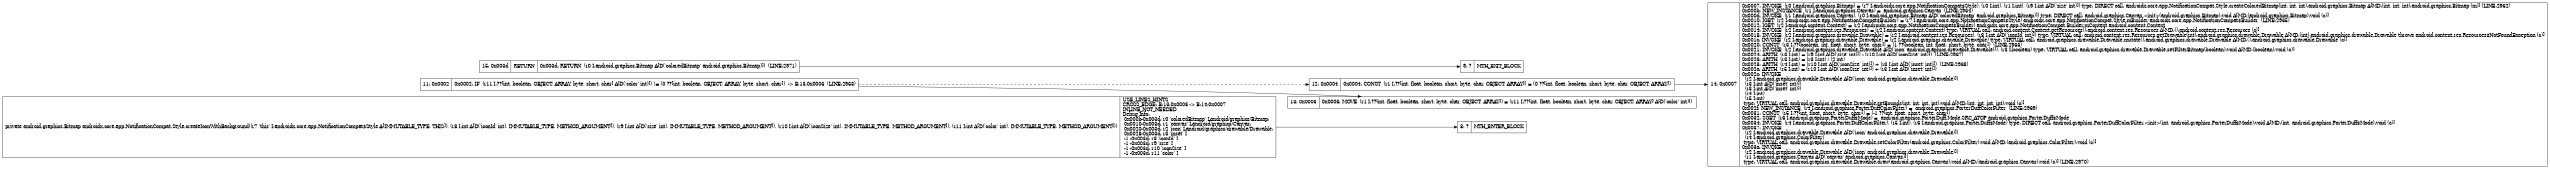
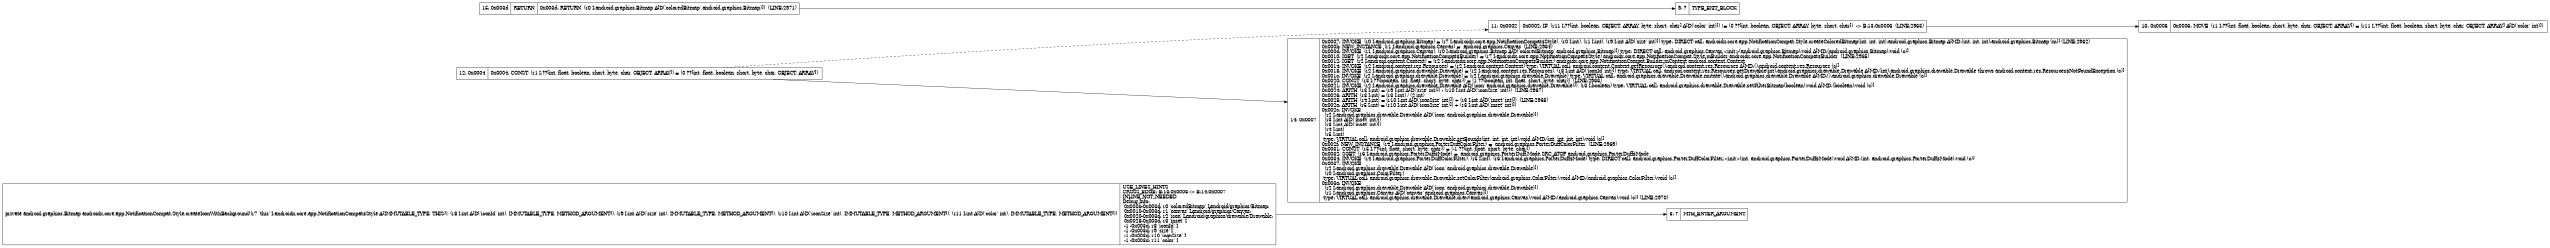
(1499, 66) -> (1714, 8)
(1082, 84) -> (1104, 44)
(1499, 127) -> (1714, 214)
(1783, 138) -> (1363, 174)
